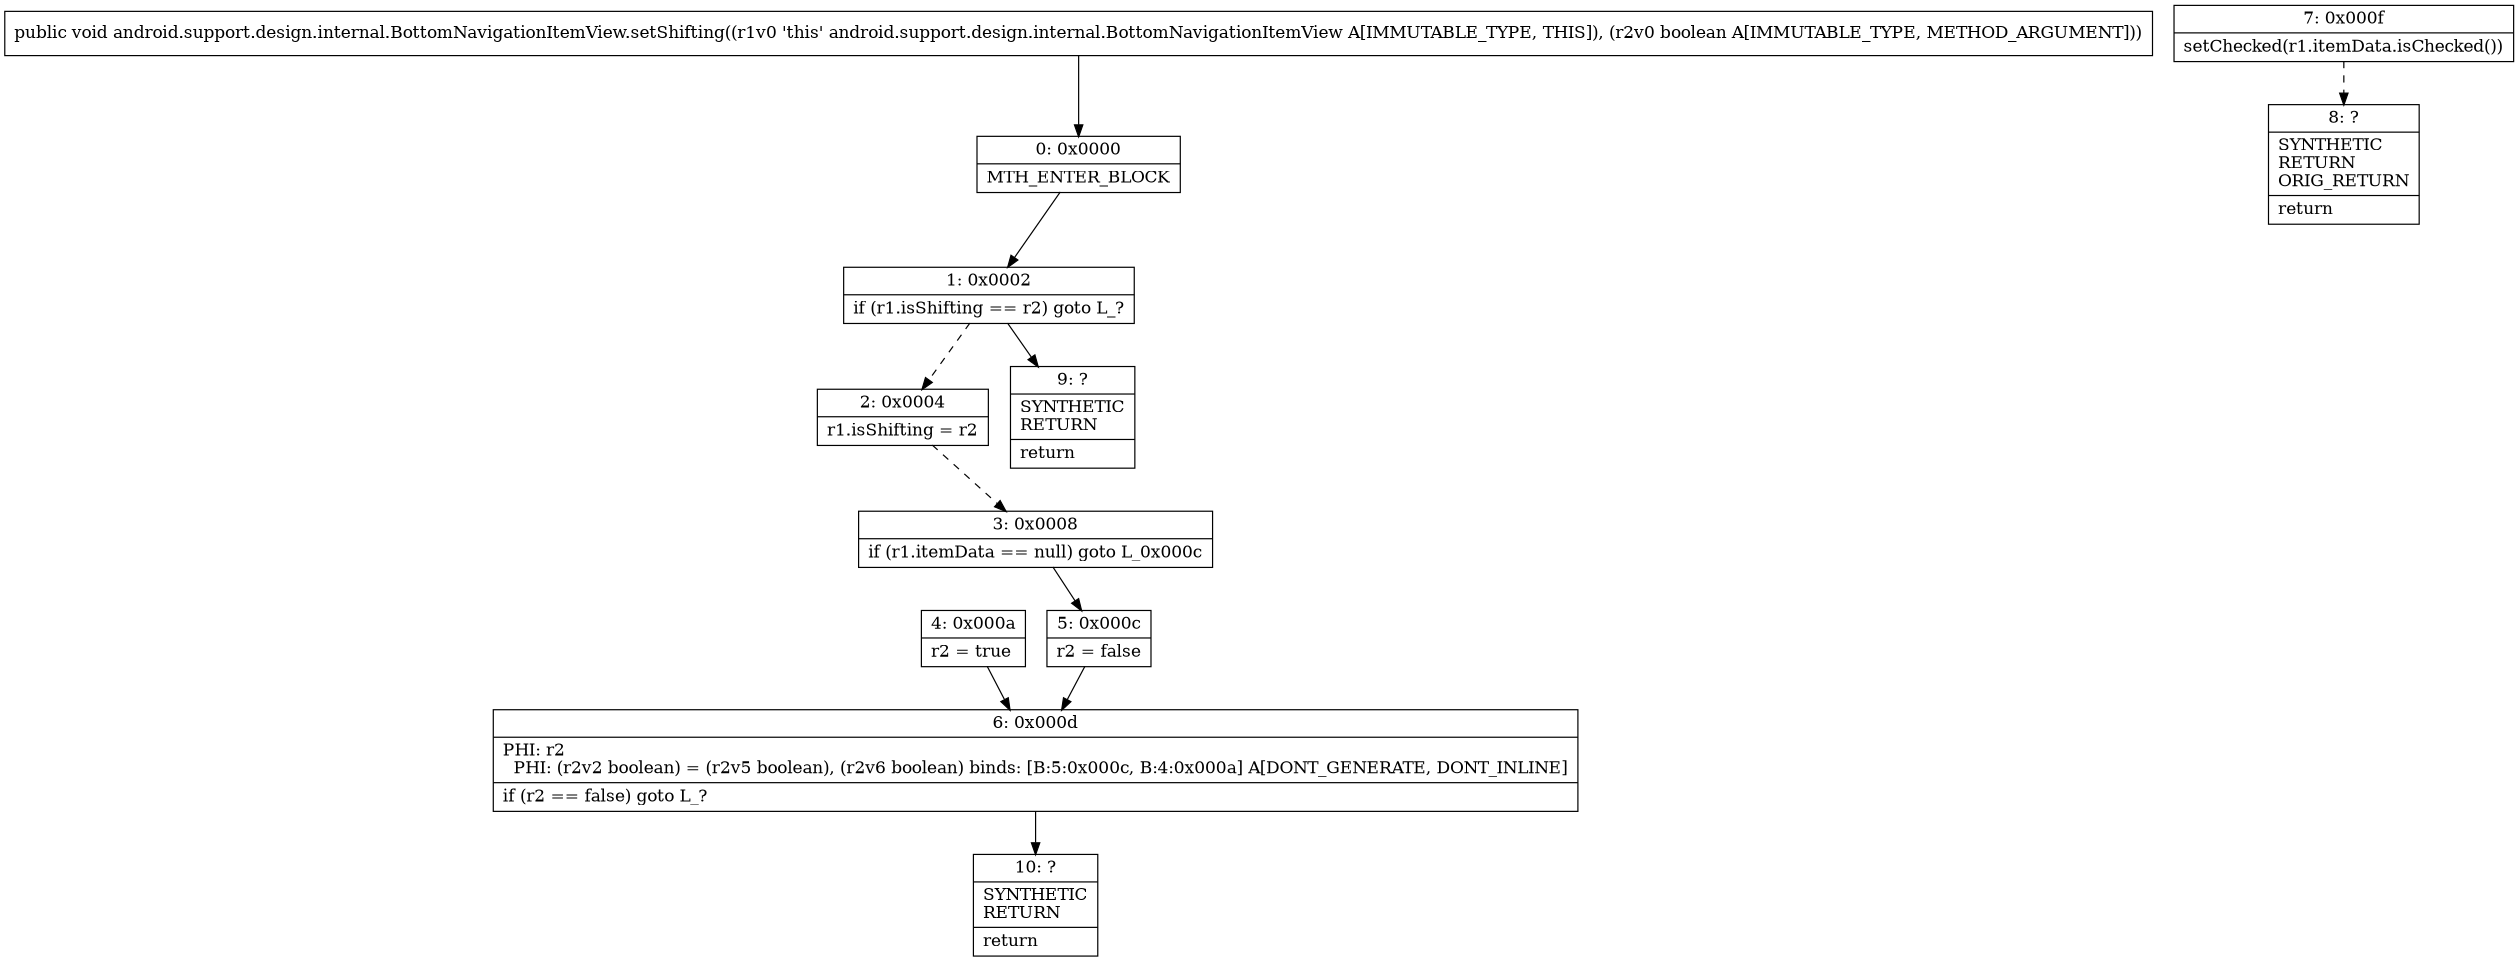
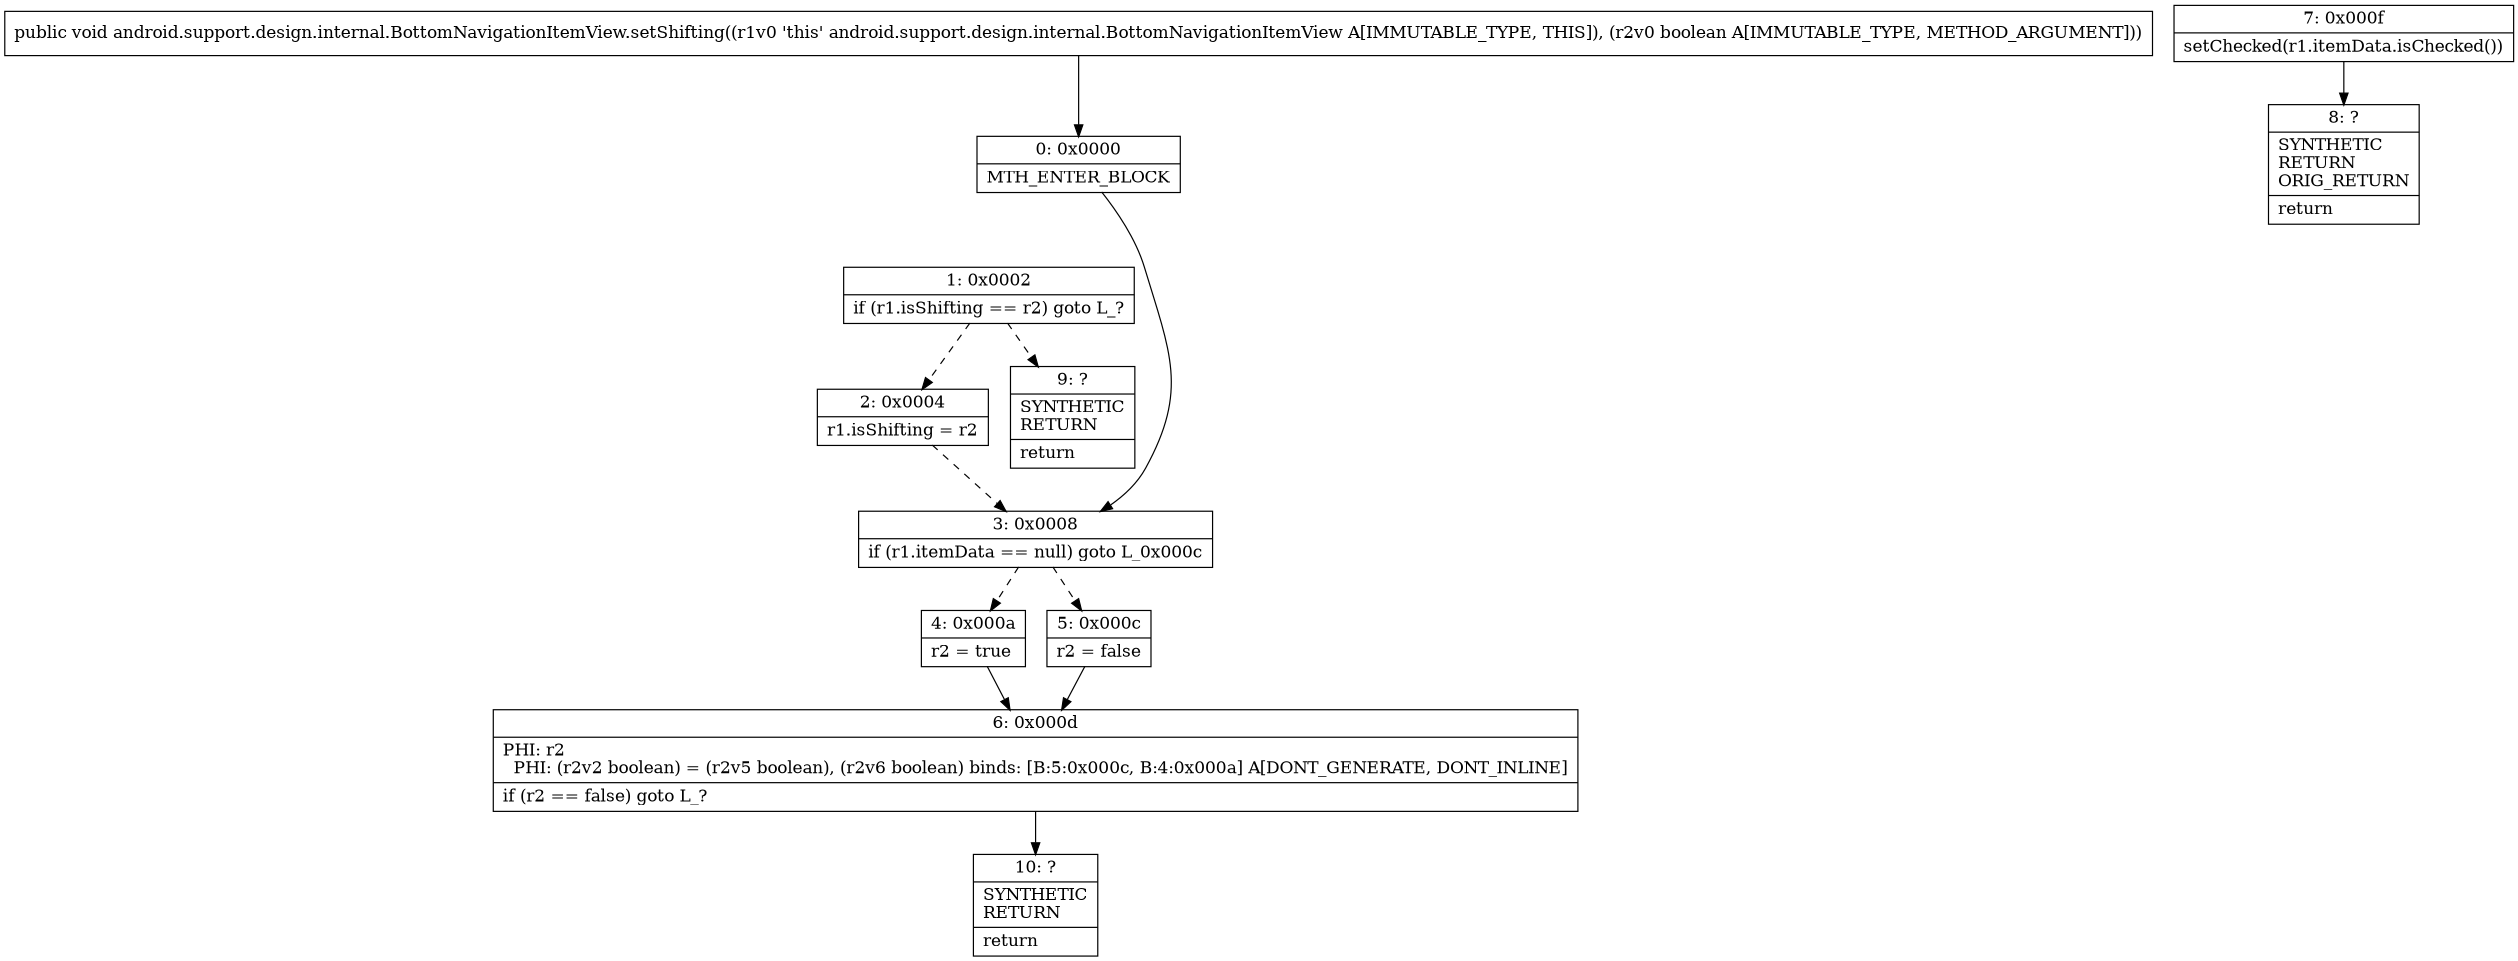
(2344, 77) -> (2344, 77)
(1037, 225) -> (1168, 351)
(1019, 340) -> (1019, 340)
none -> (1008, 584)
(1064, 584) -> (1064, 584)
